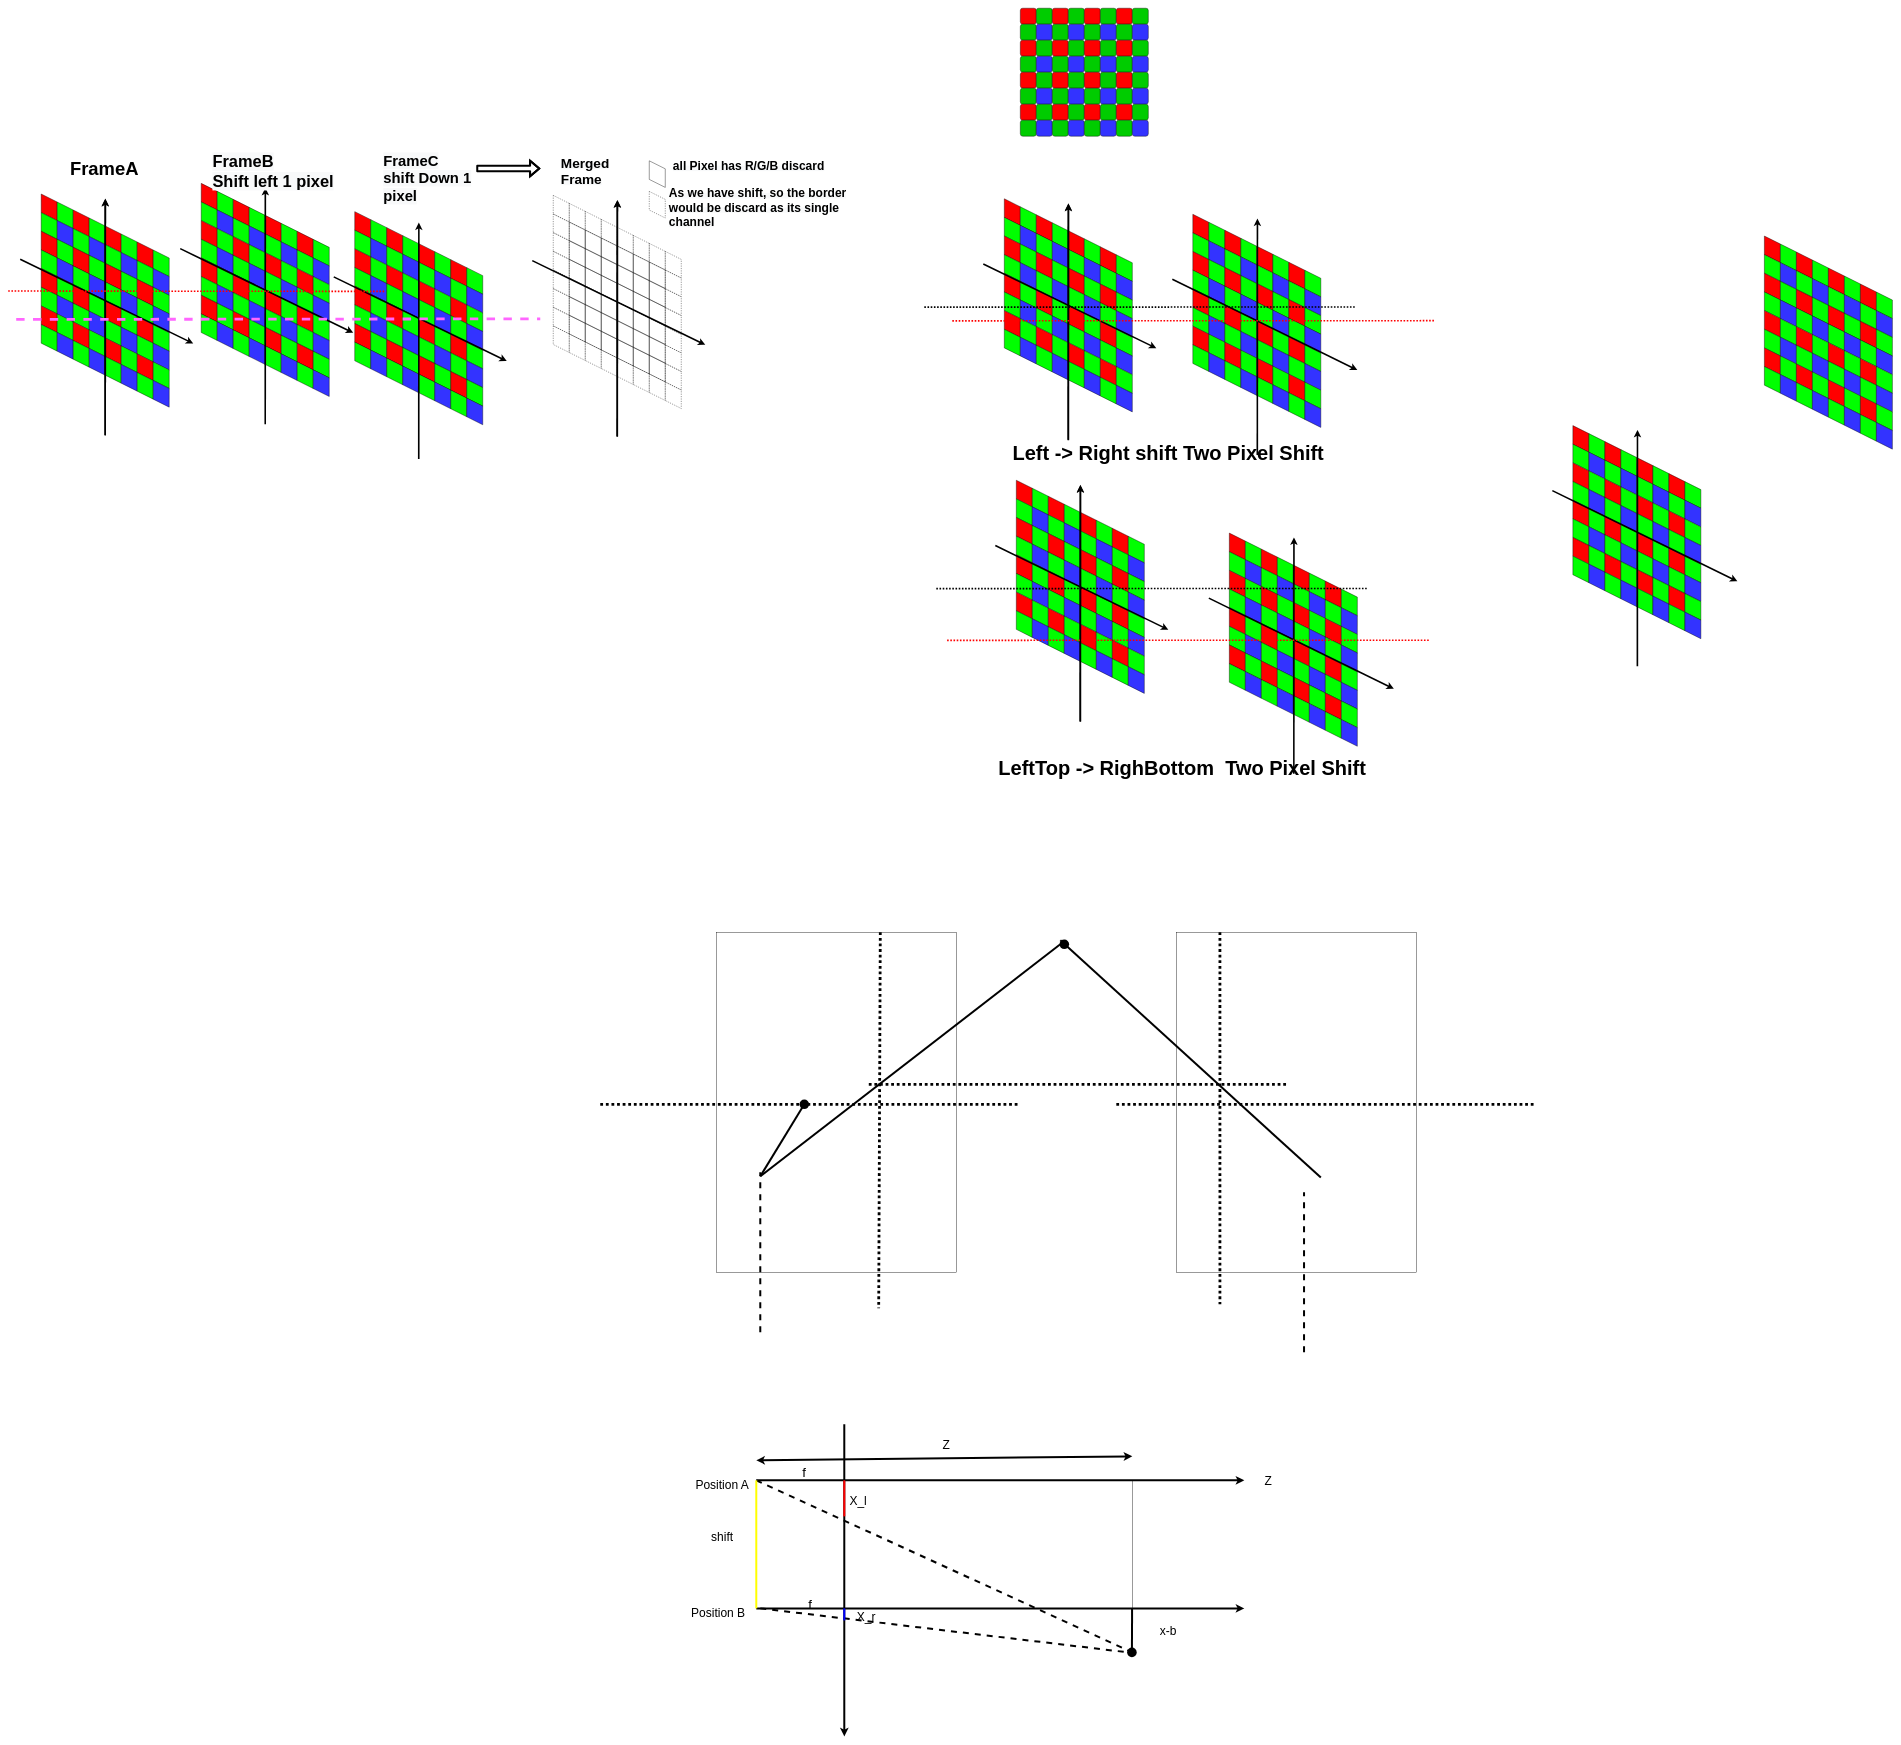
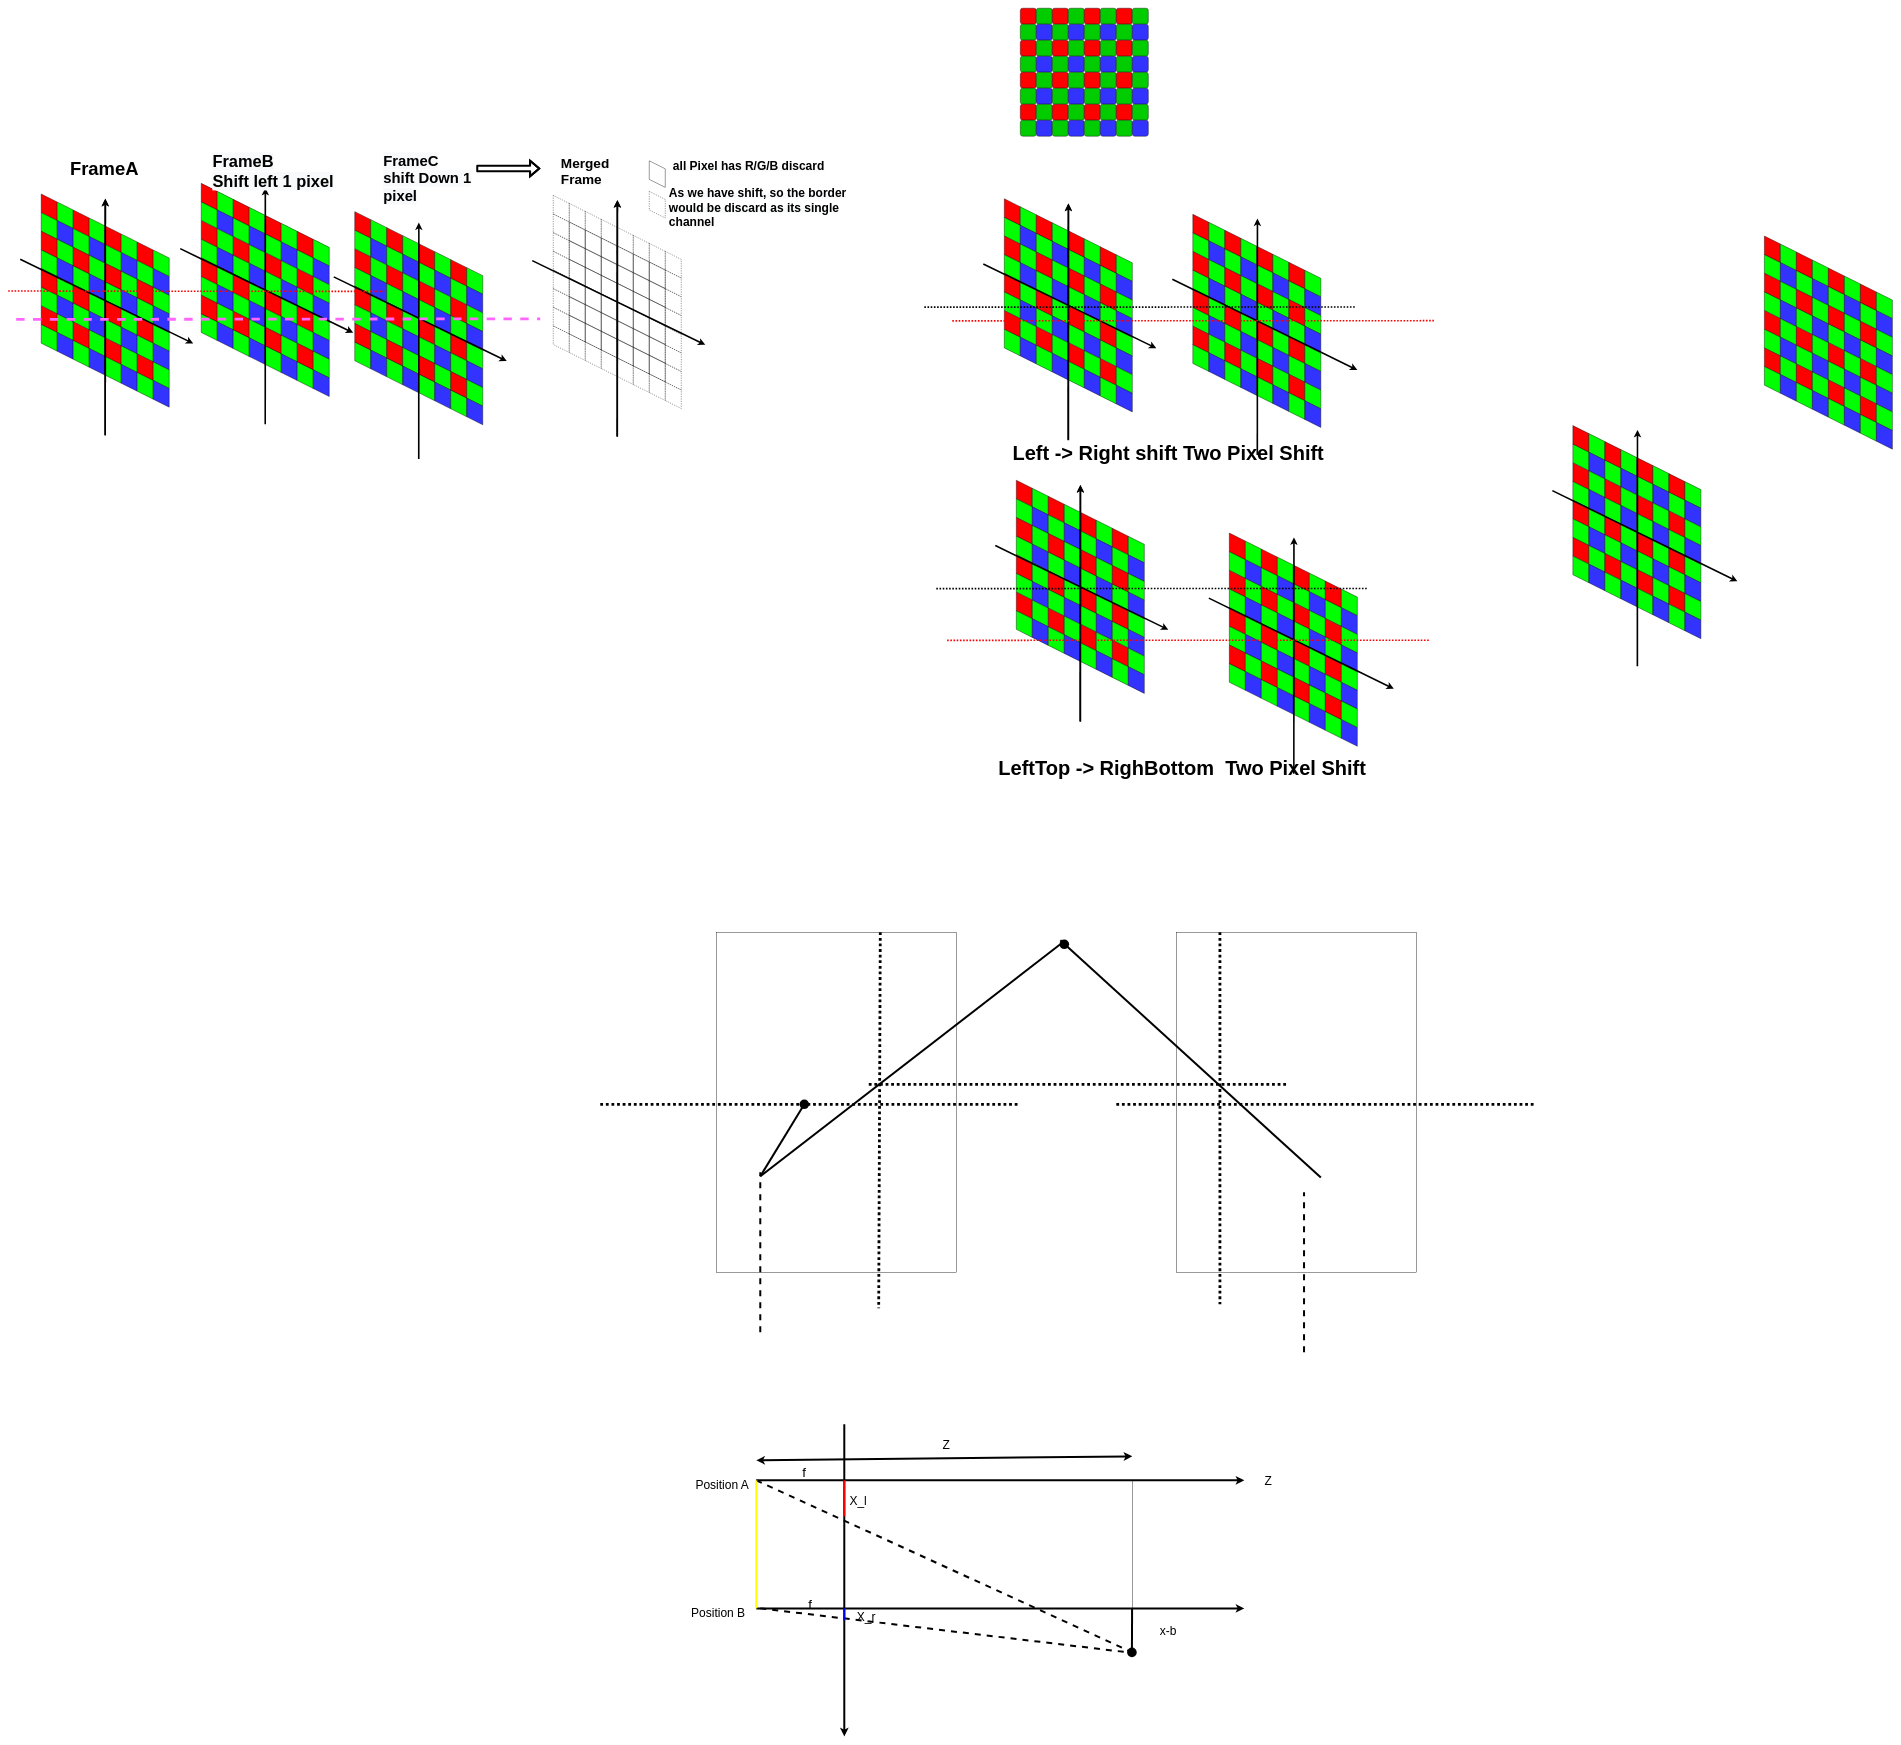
(722, 1536) -> none
